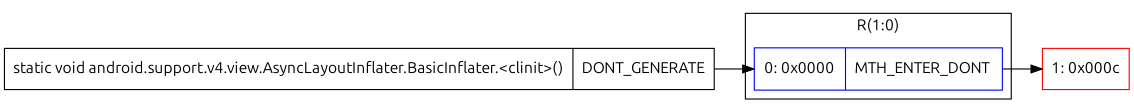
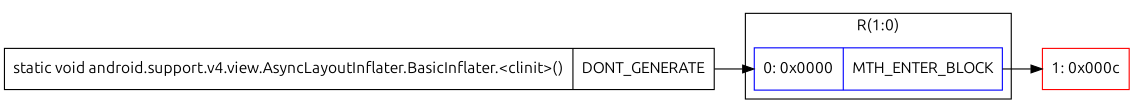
(922, 68) -> (923, 68)
